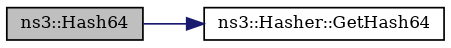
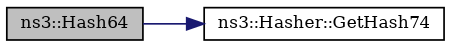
(324, 24) -> (324, 24)
